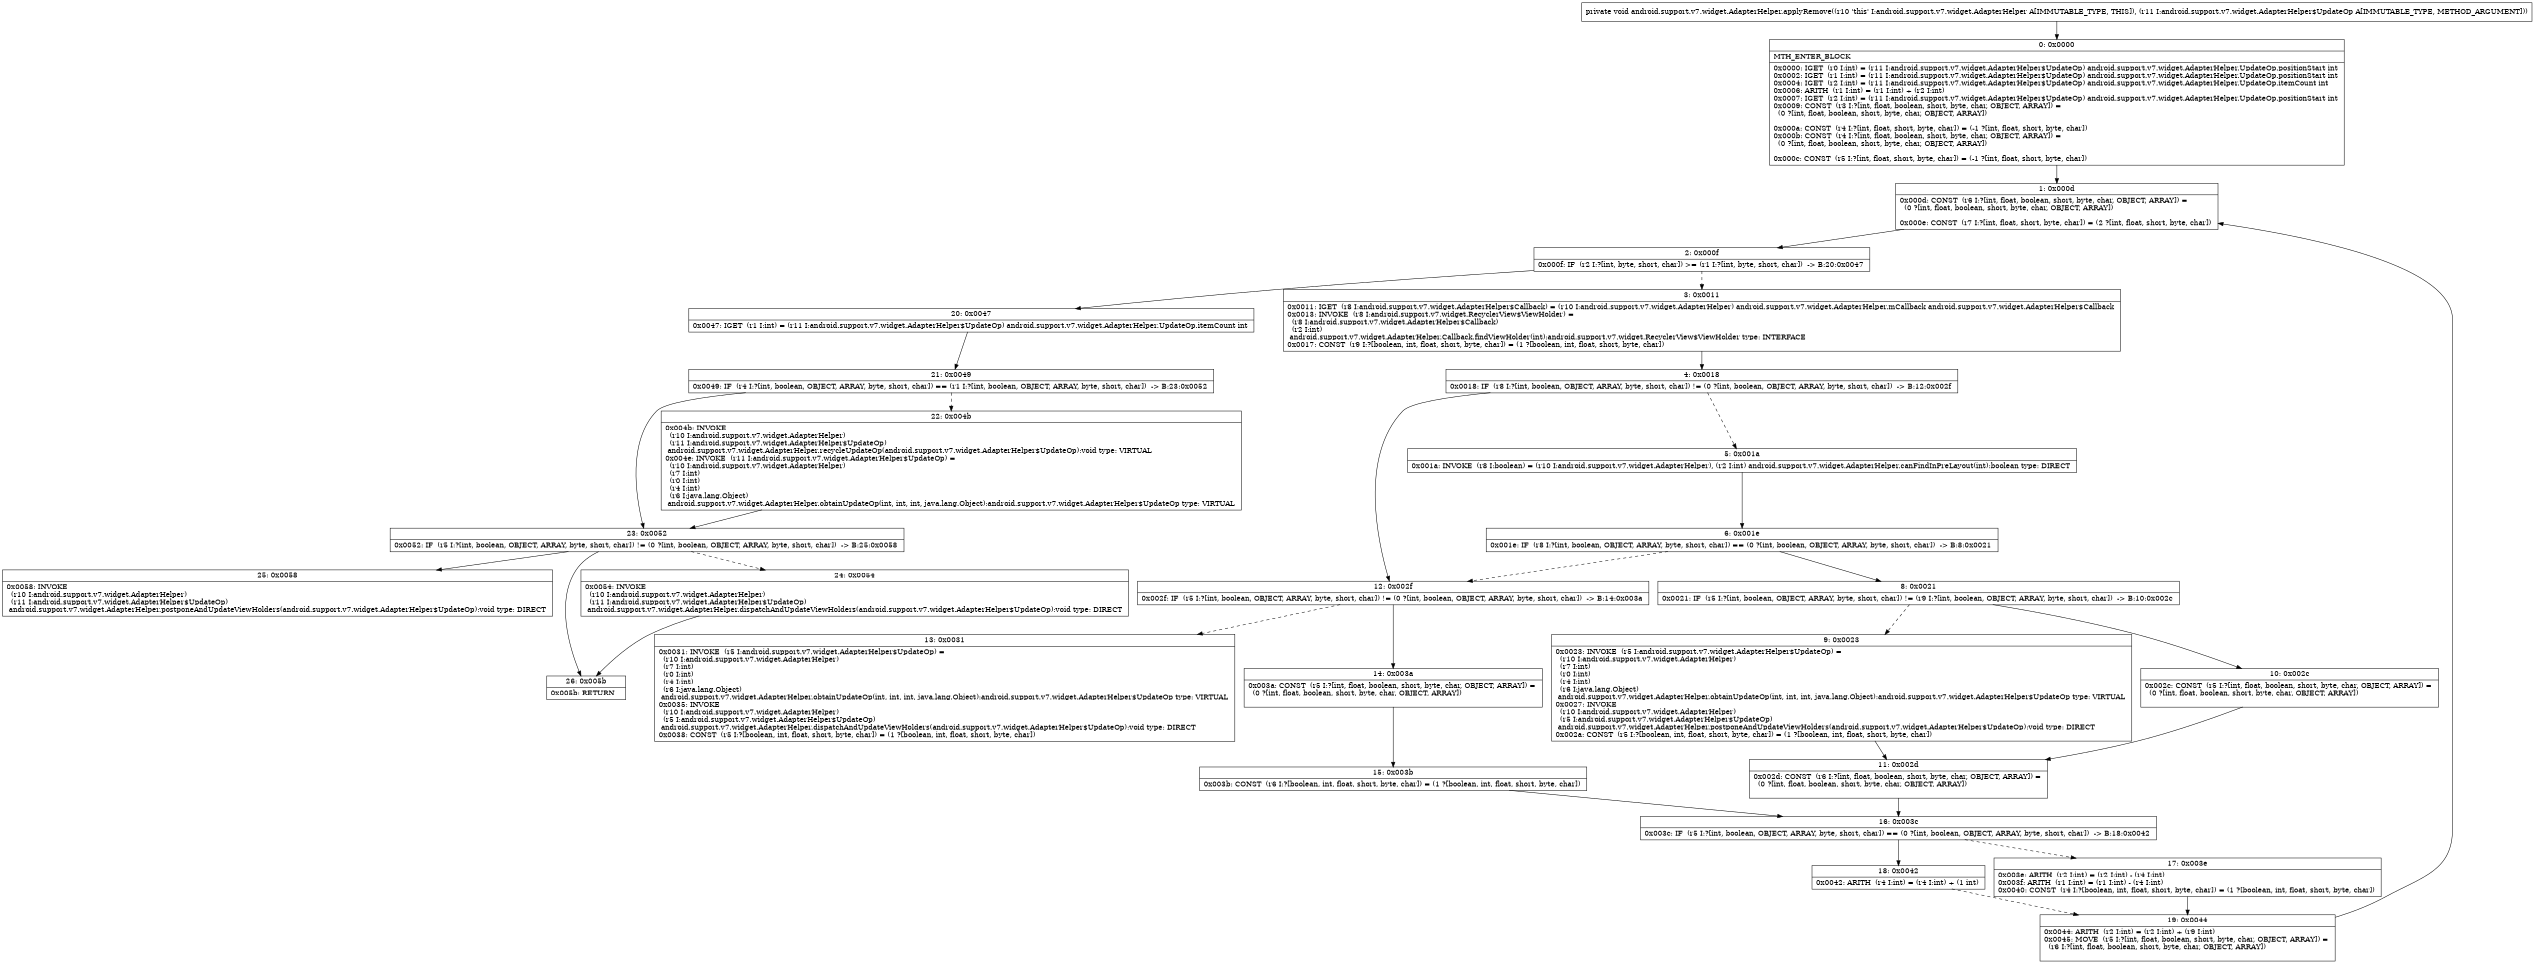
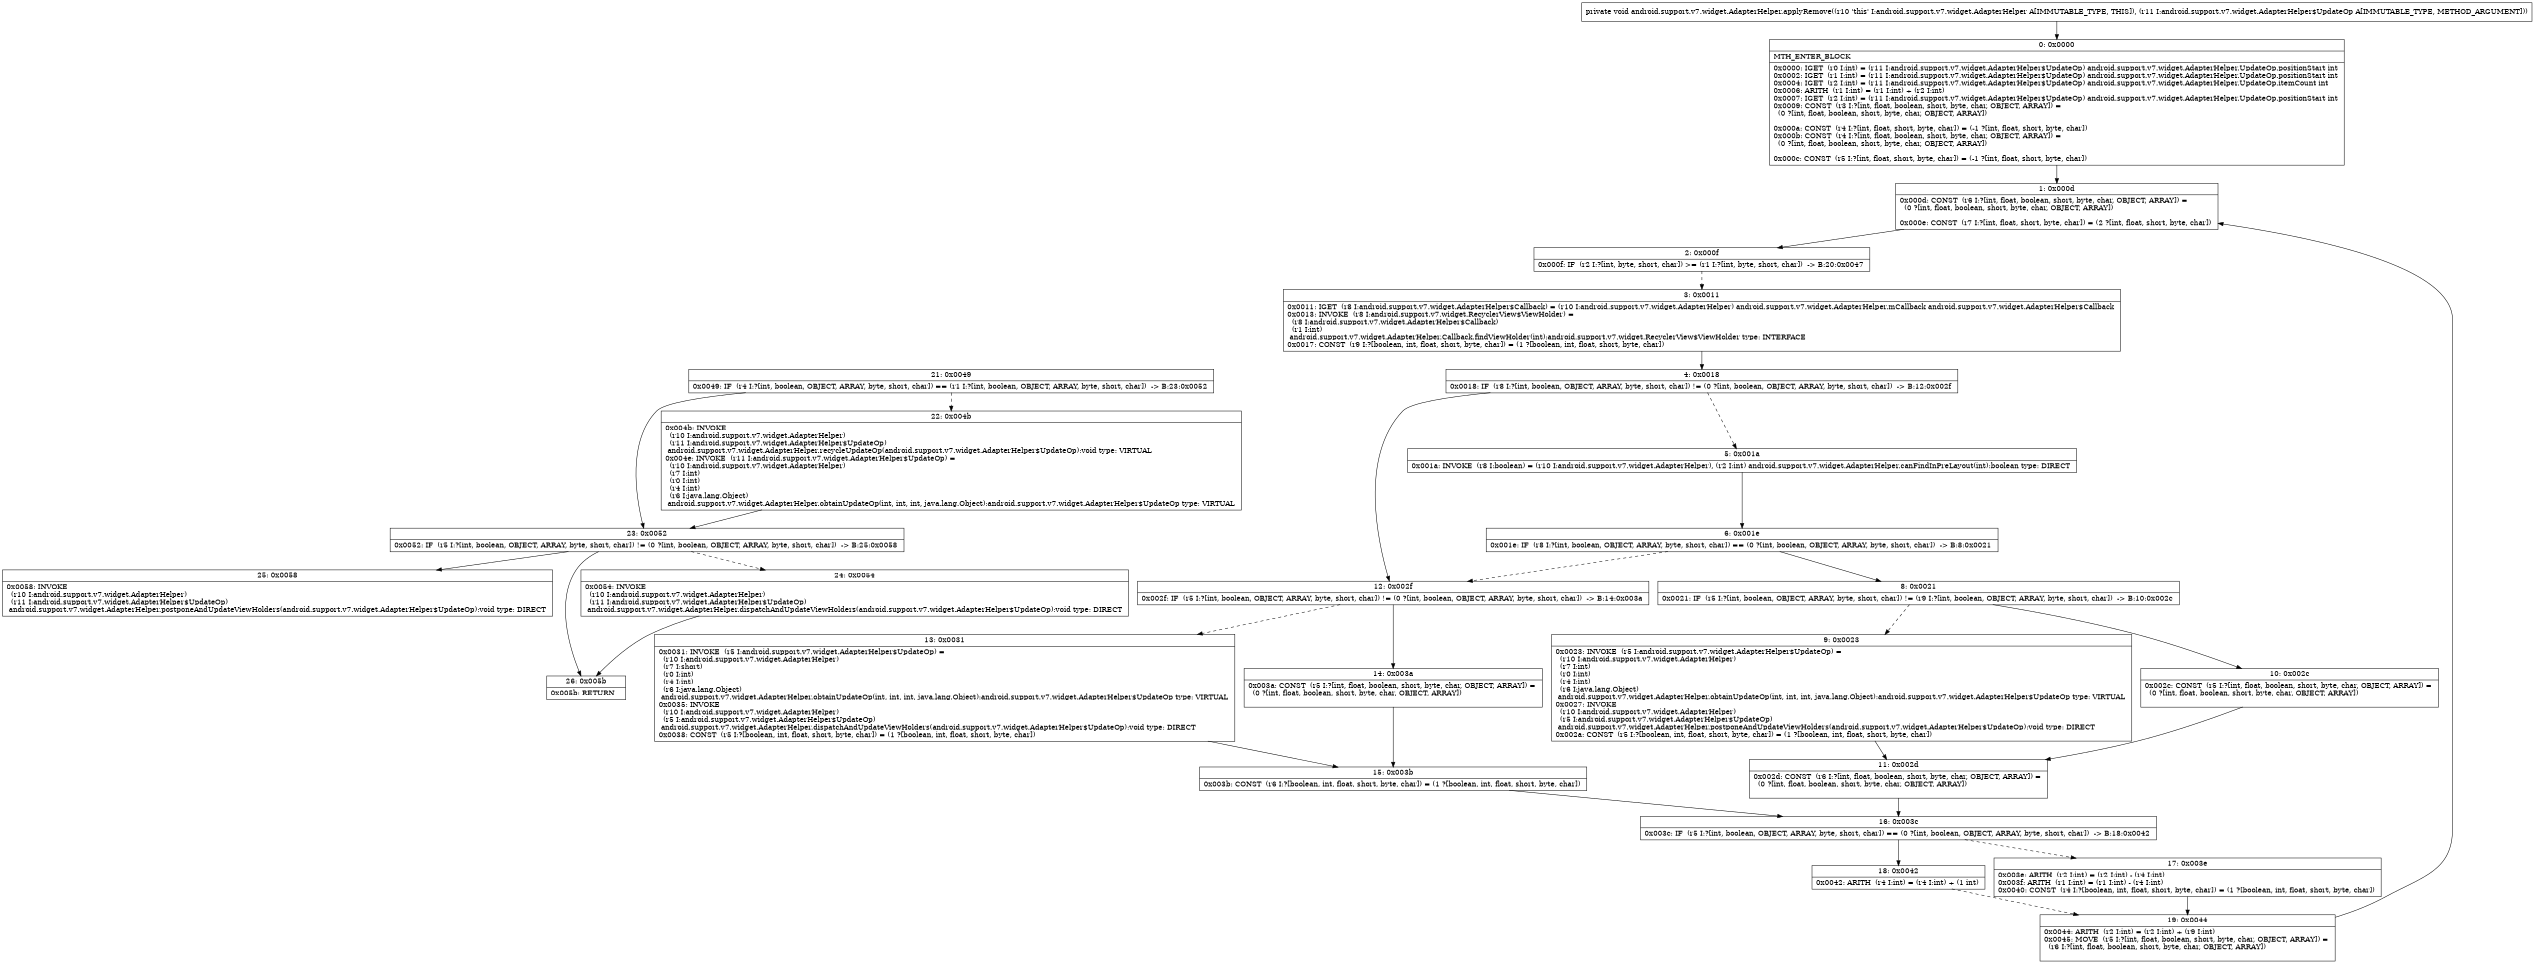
(971, 320) -> none
(1305, 330) -> (1305, 330)
(676, 667) -> (681, 667)
none -> (1270, 754)
